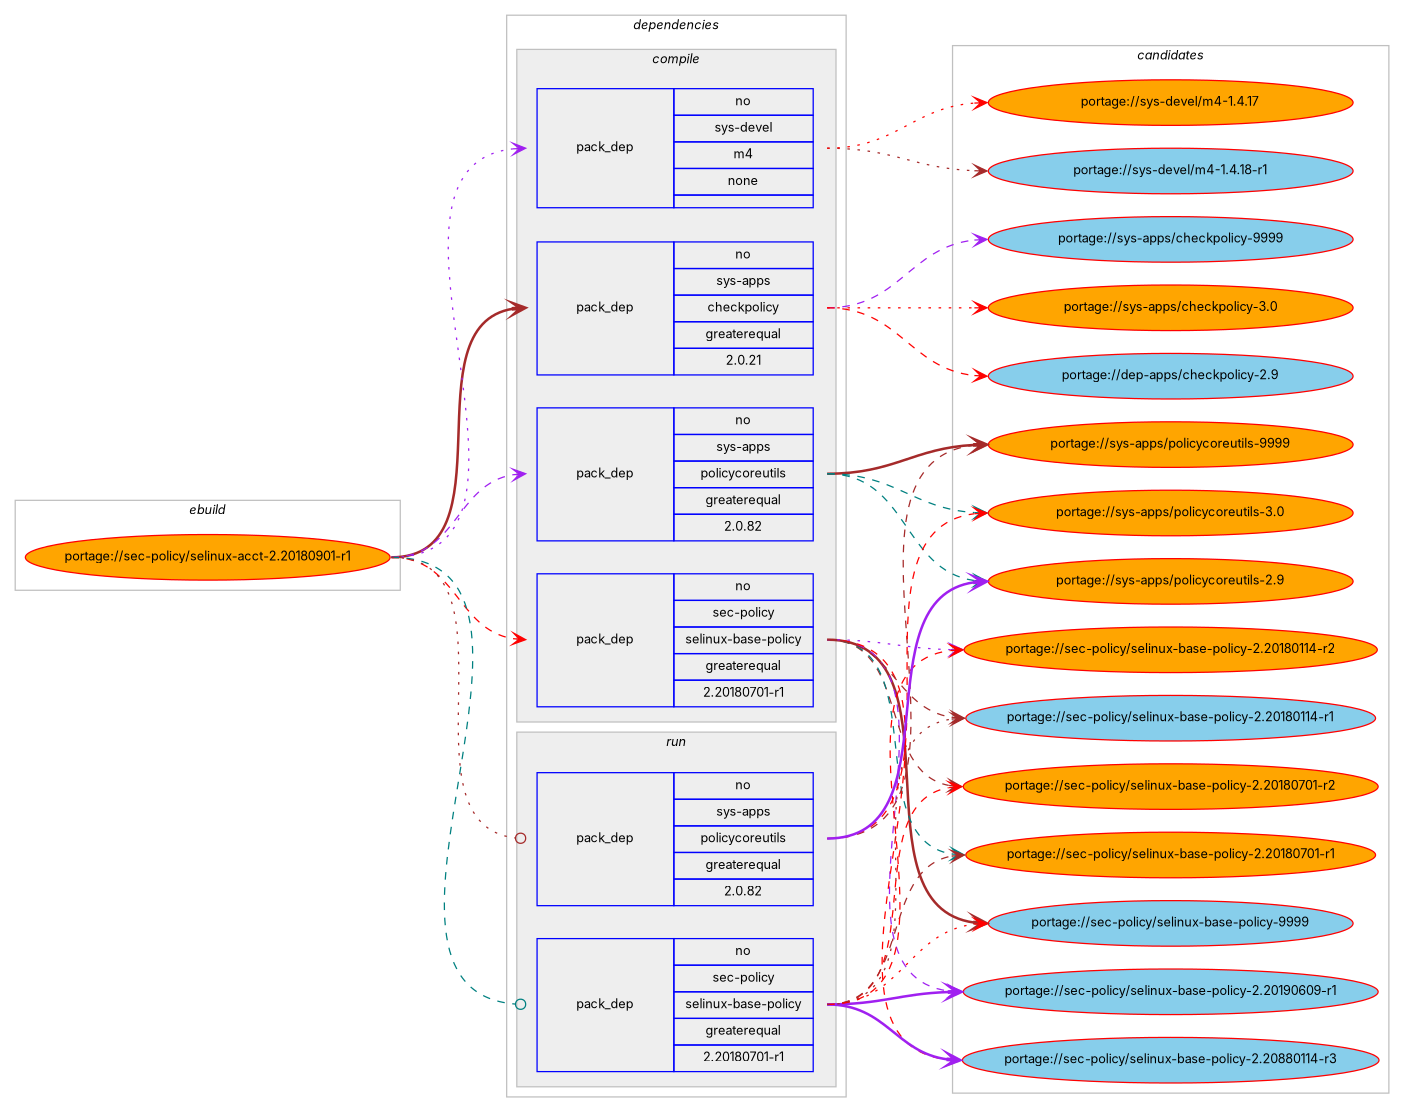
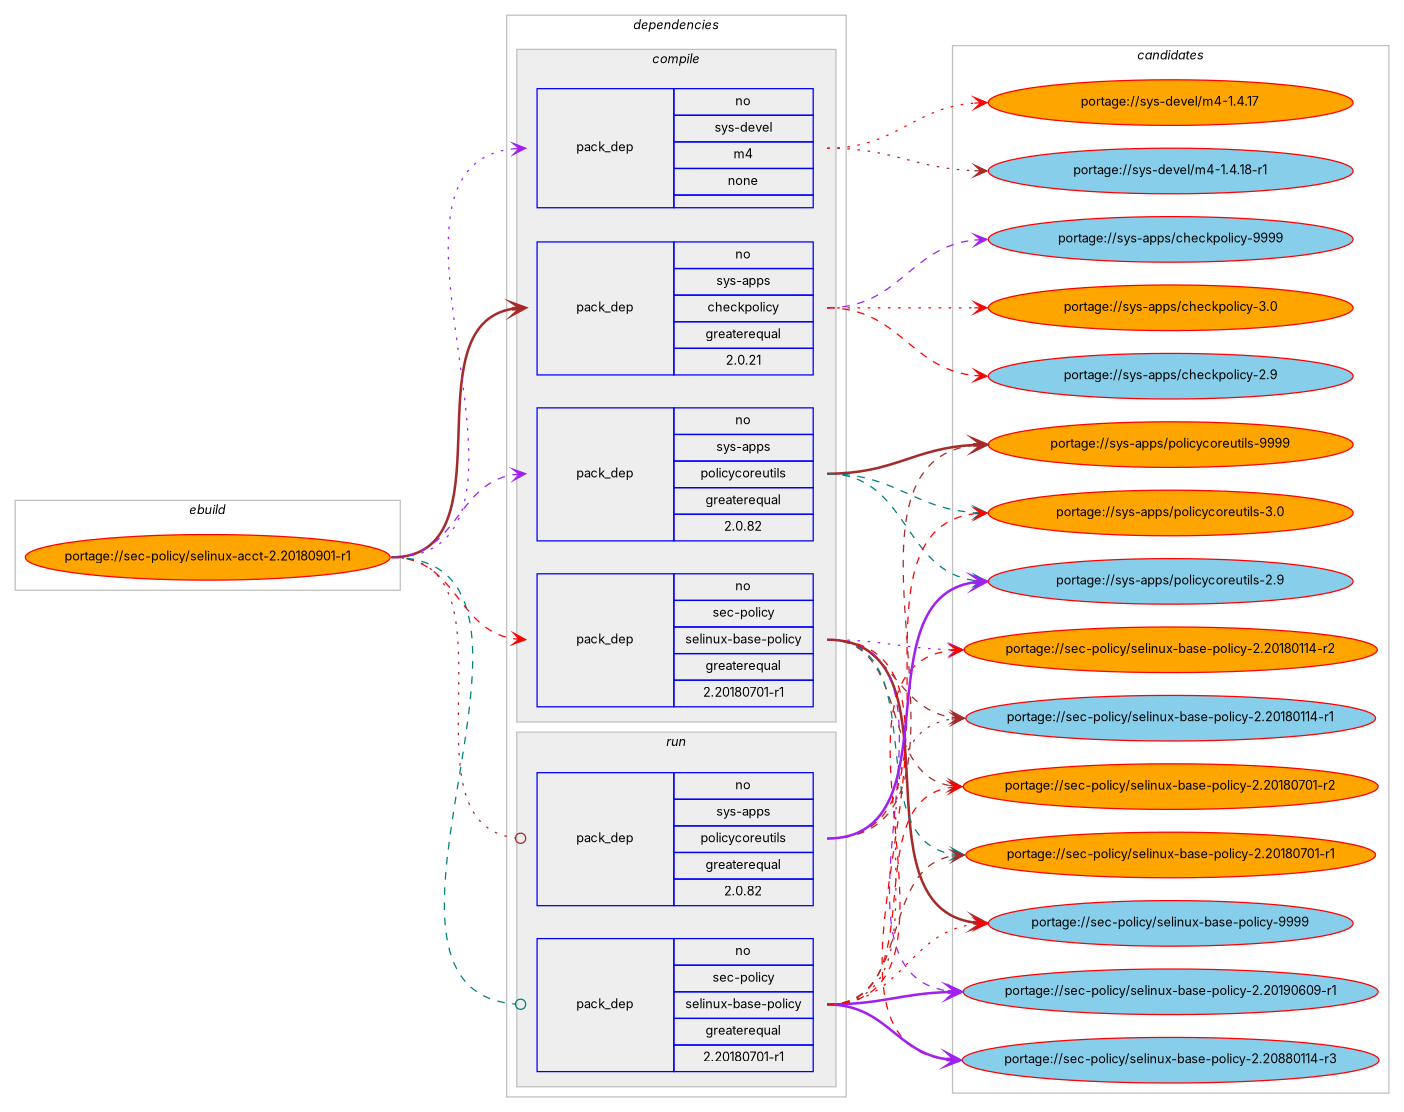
(1171, 376) -> (1171, 376)
(1171, 581) -> (1171, 581)
